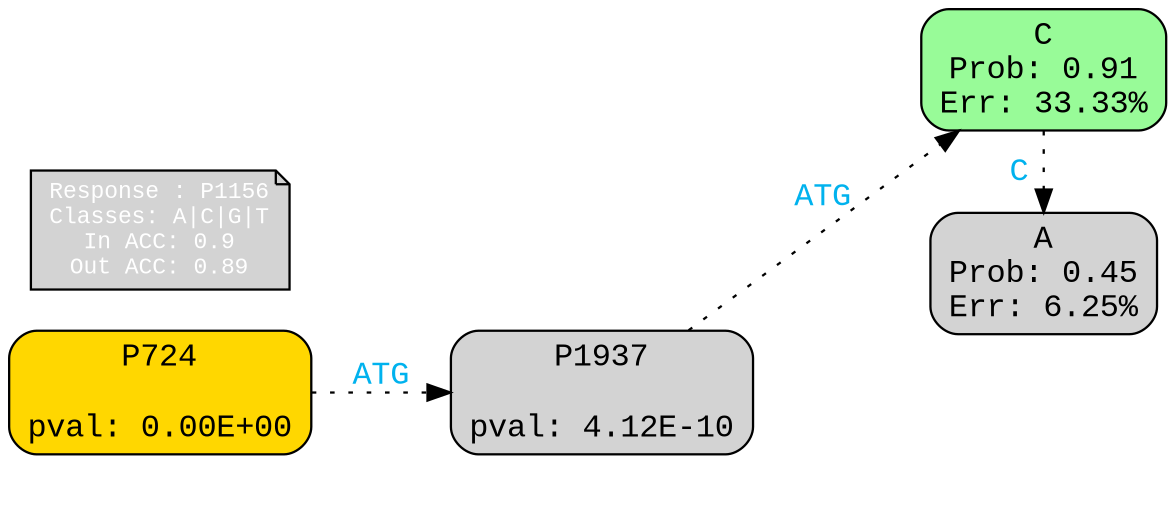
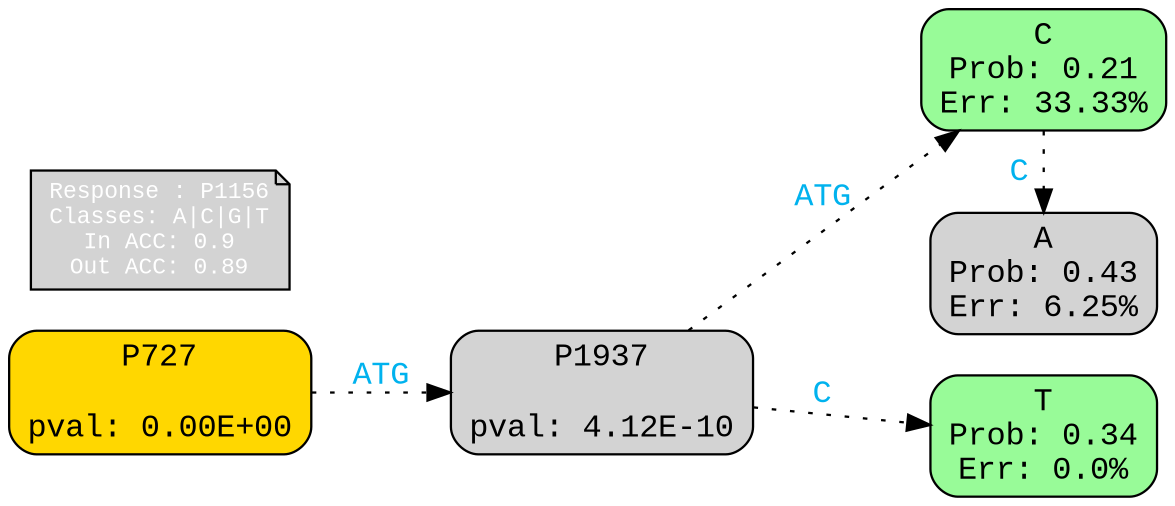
(1044, 70) -> (1044, 70)
(1044, 274) -> (1044, 274)
(160, 393) -> (160, 393)
none -> (1044, 436)
